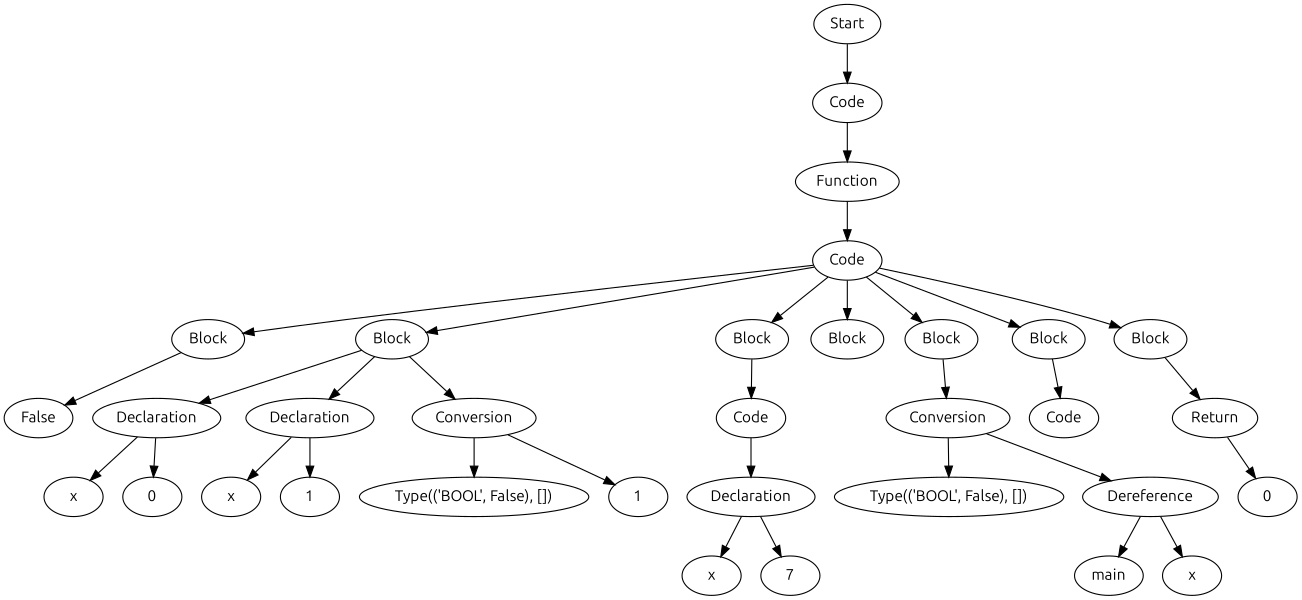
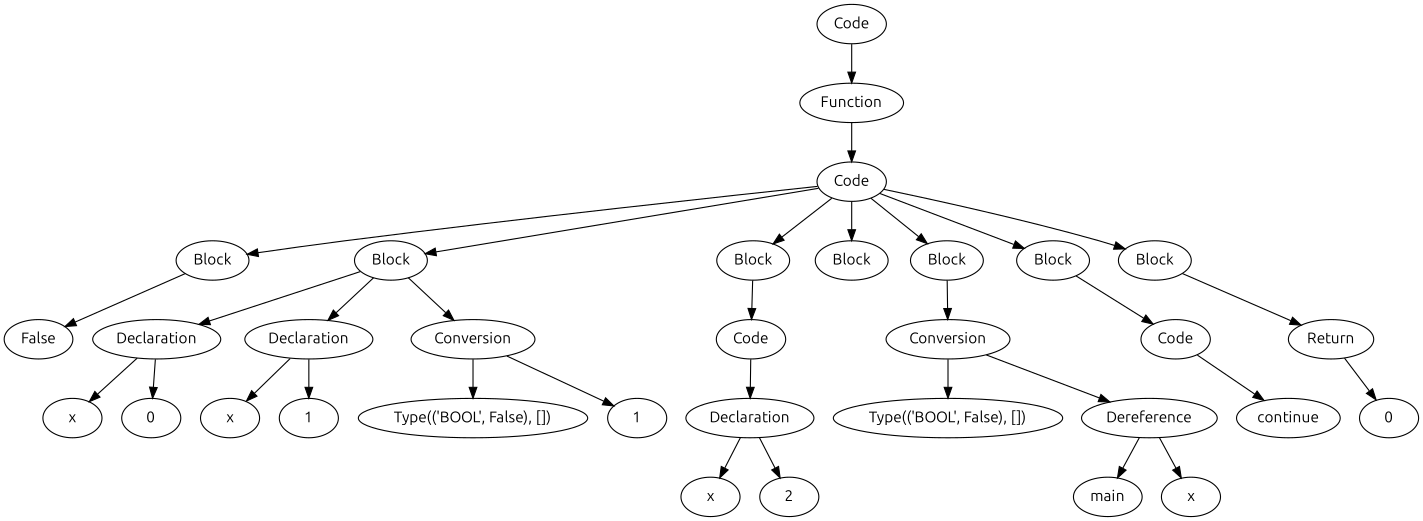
(847, 24) -> none
none -> (1288, 418)
(790, 576) -> (789, 497)
